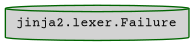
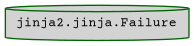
(97, 23) -> (97, 23)
